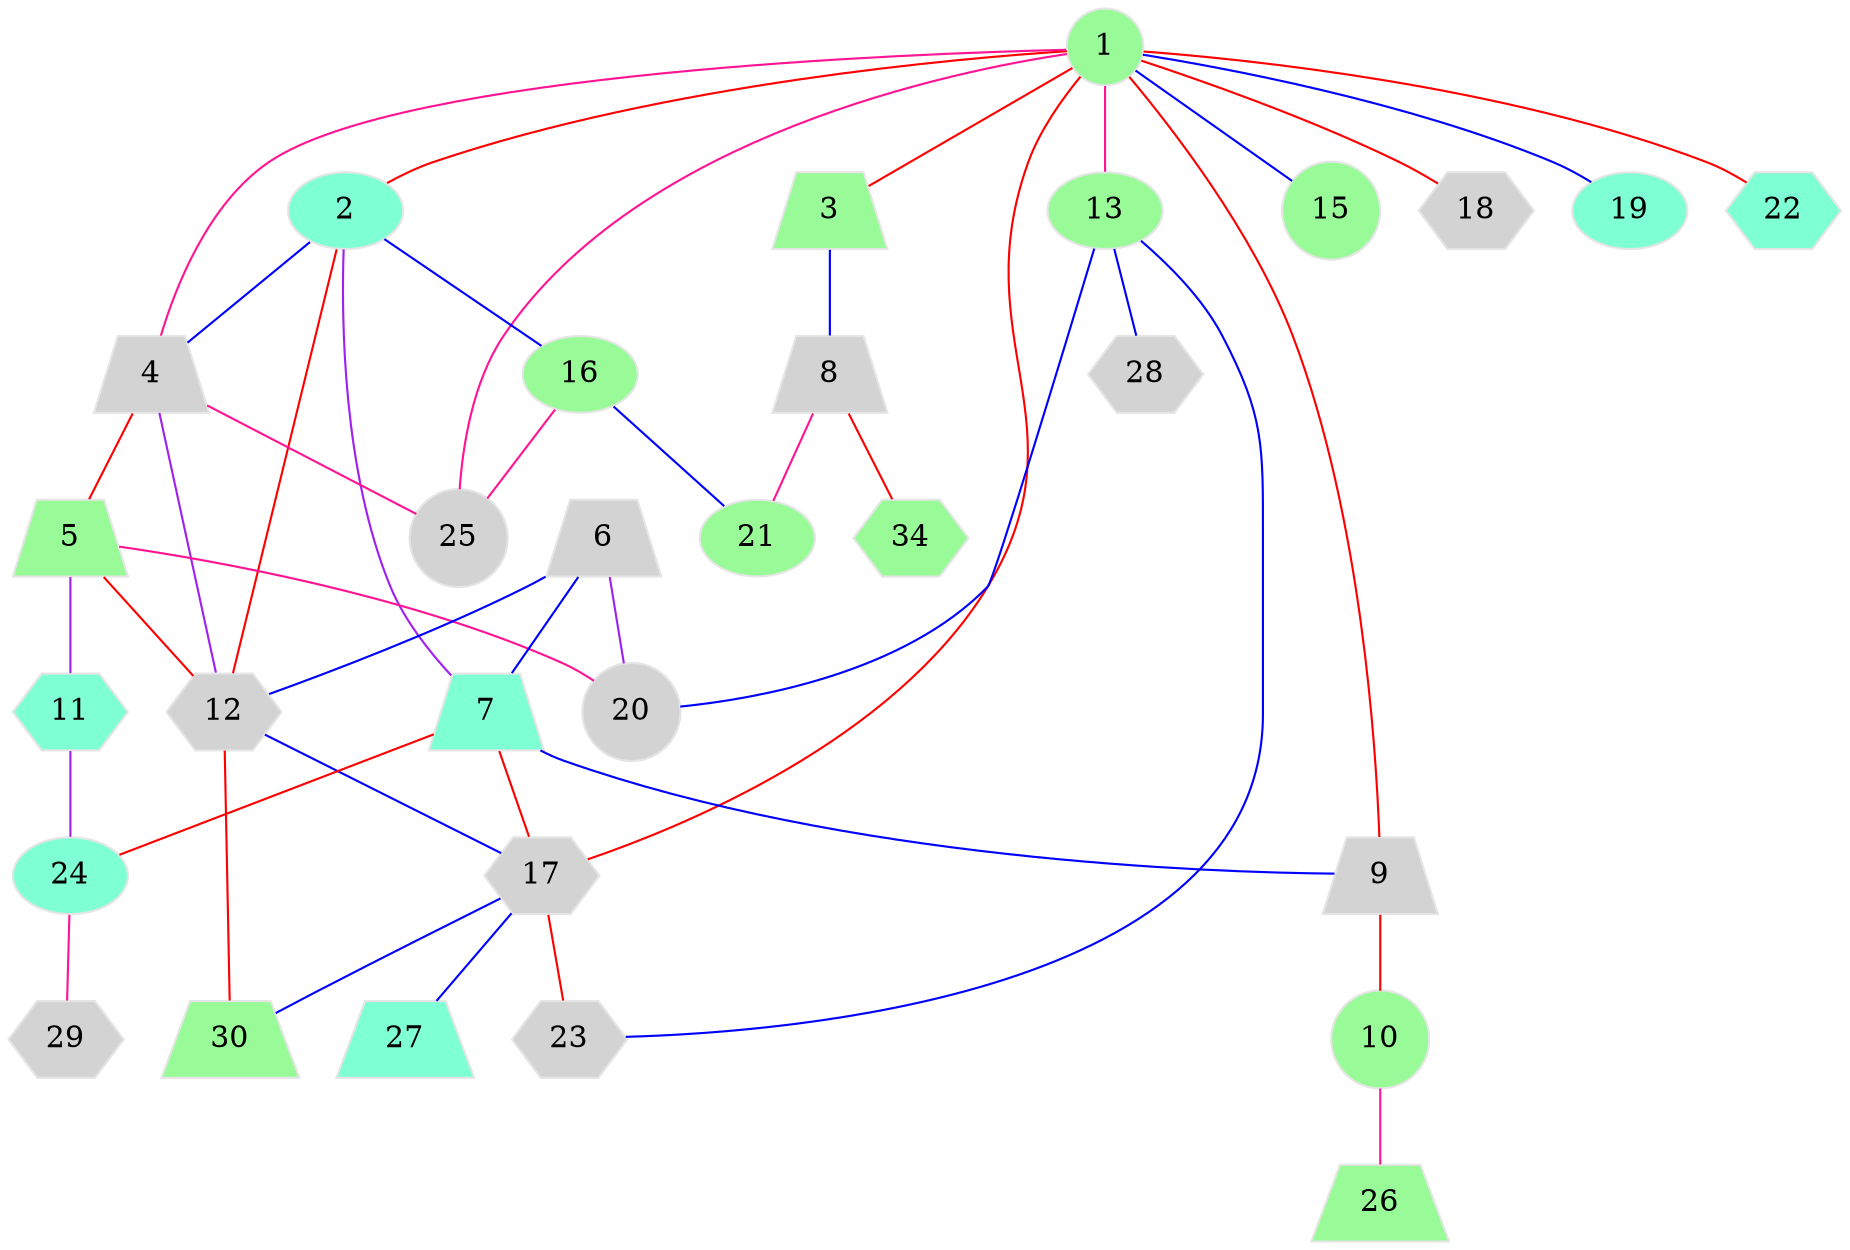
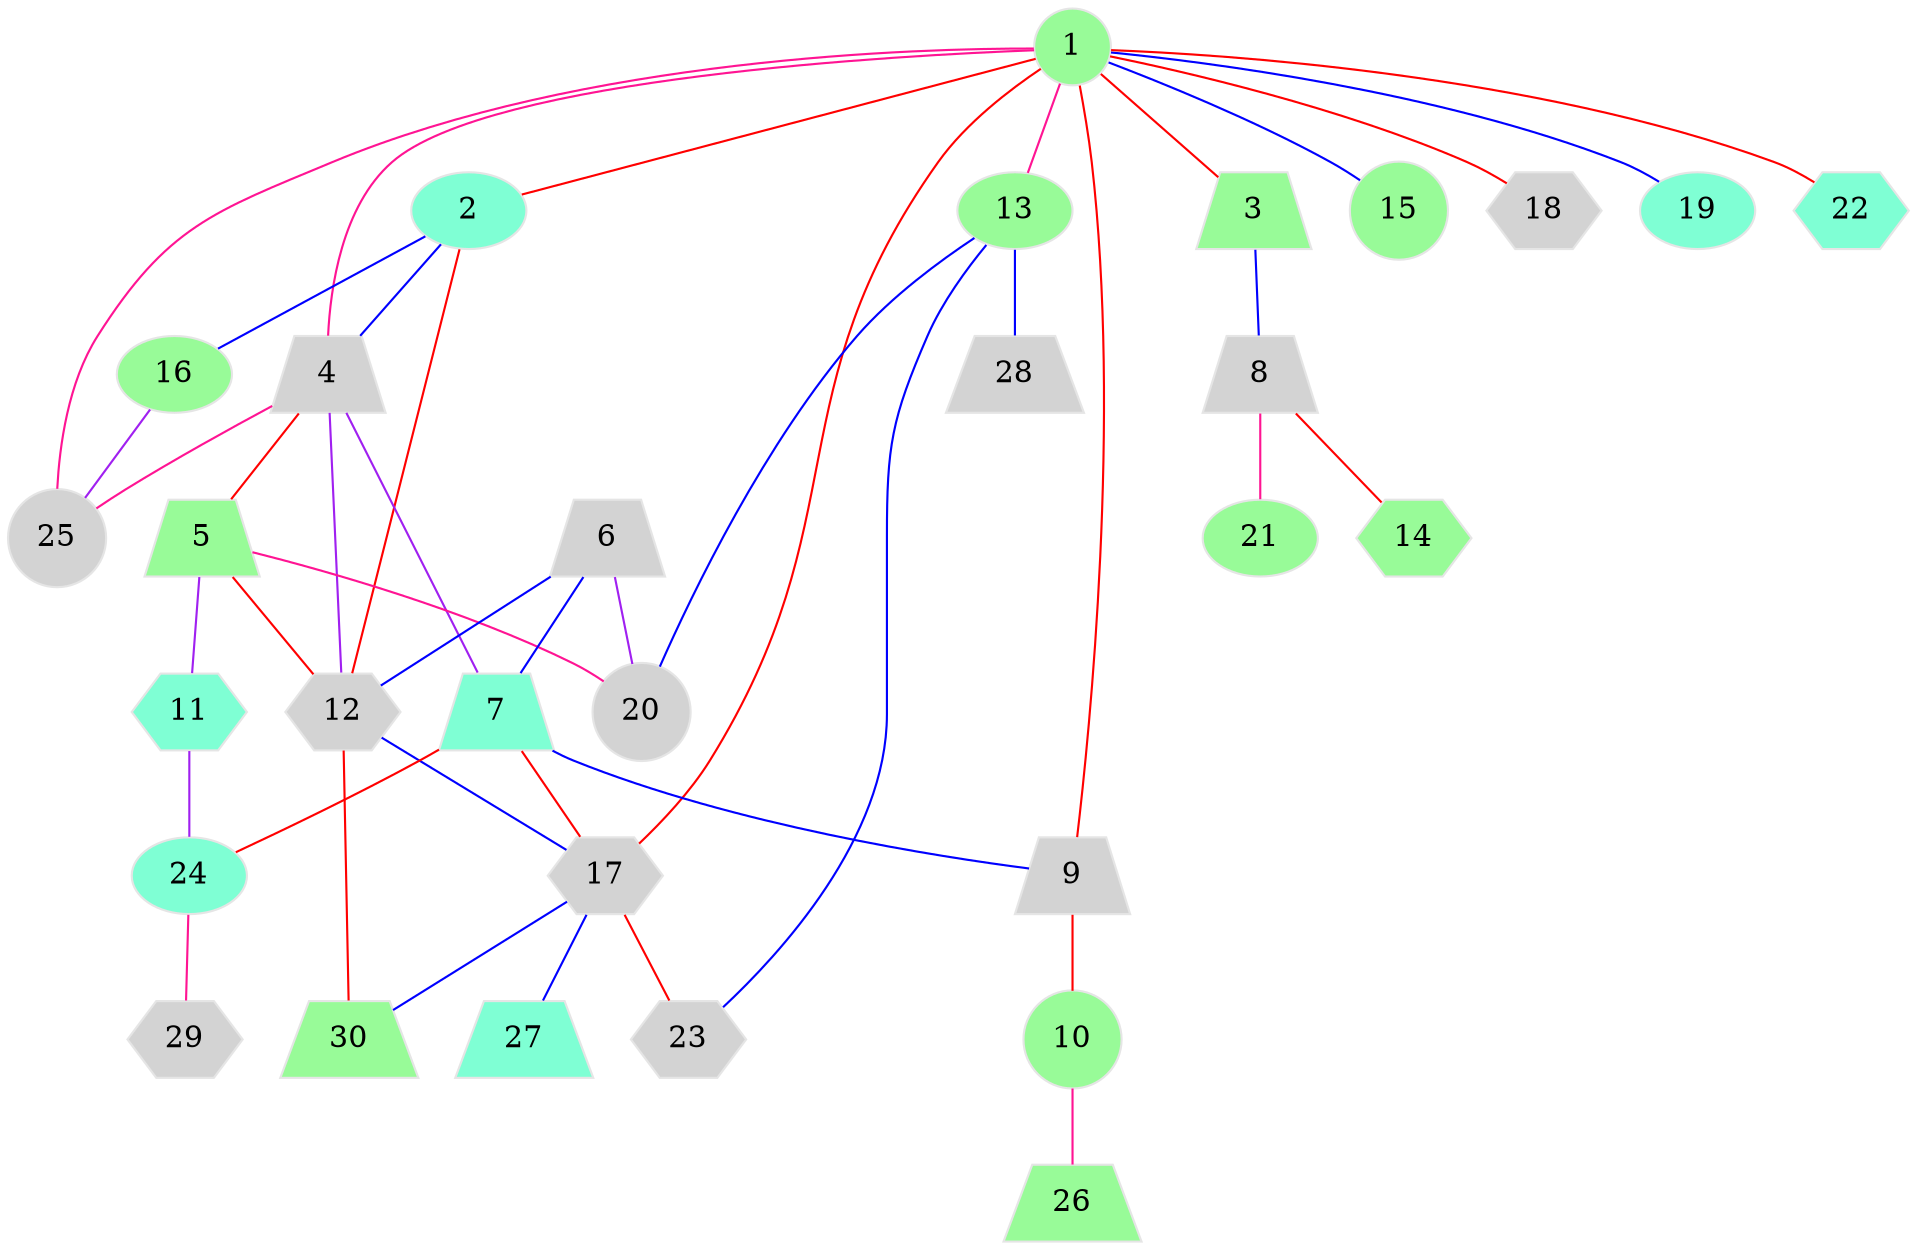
(1146, 374) -> (1015, 374)
(521, 454) -> (118, 454)
(669, 456) -> none
(357, 463) -> (412, 543)
(911, 538) -> (1414, 538)
